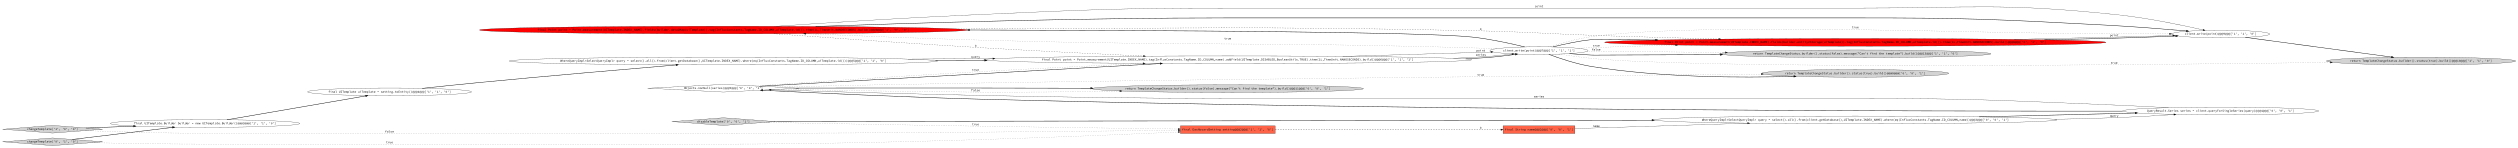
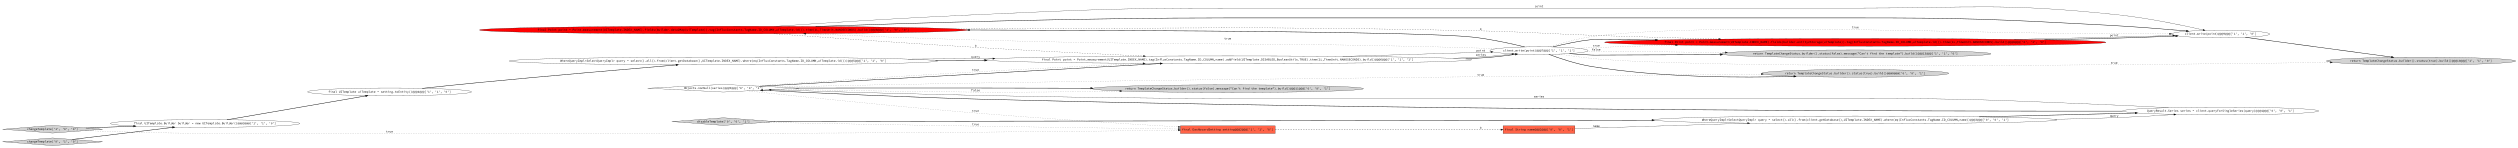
(390, 132) -> (390, 132)
(635, 144) -> (963, 112)
